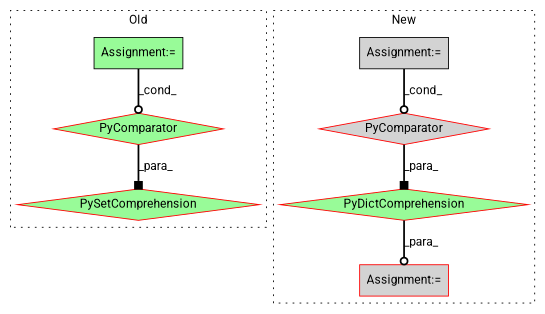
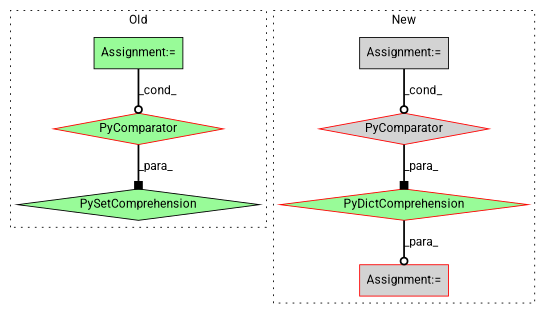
(138, 205) -> (138, 205)
